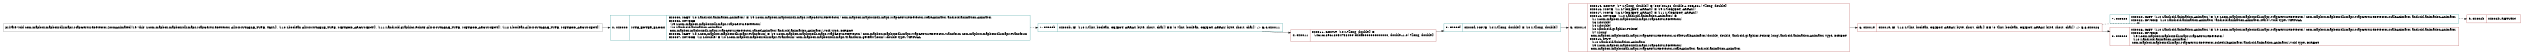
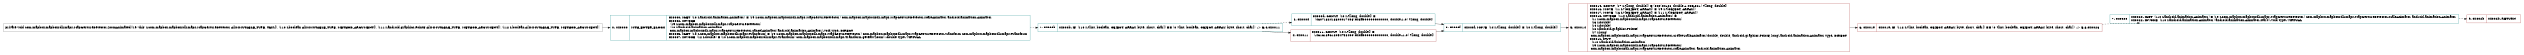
none -> (1363, 20)
(2284, 36) -> none
